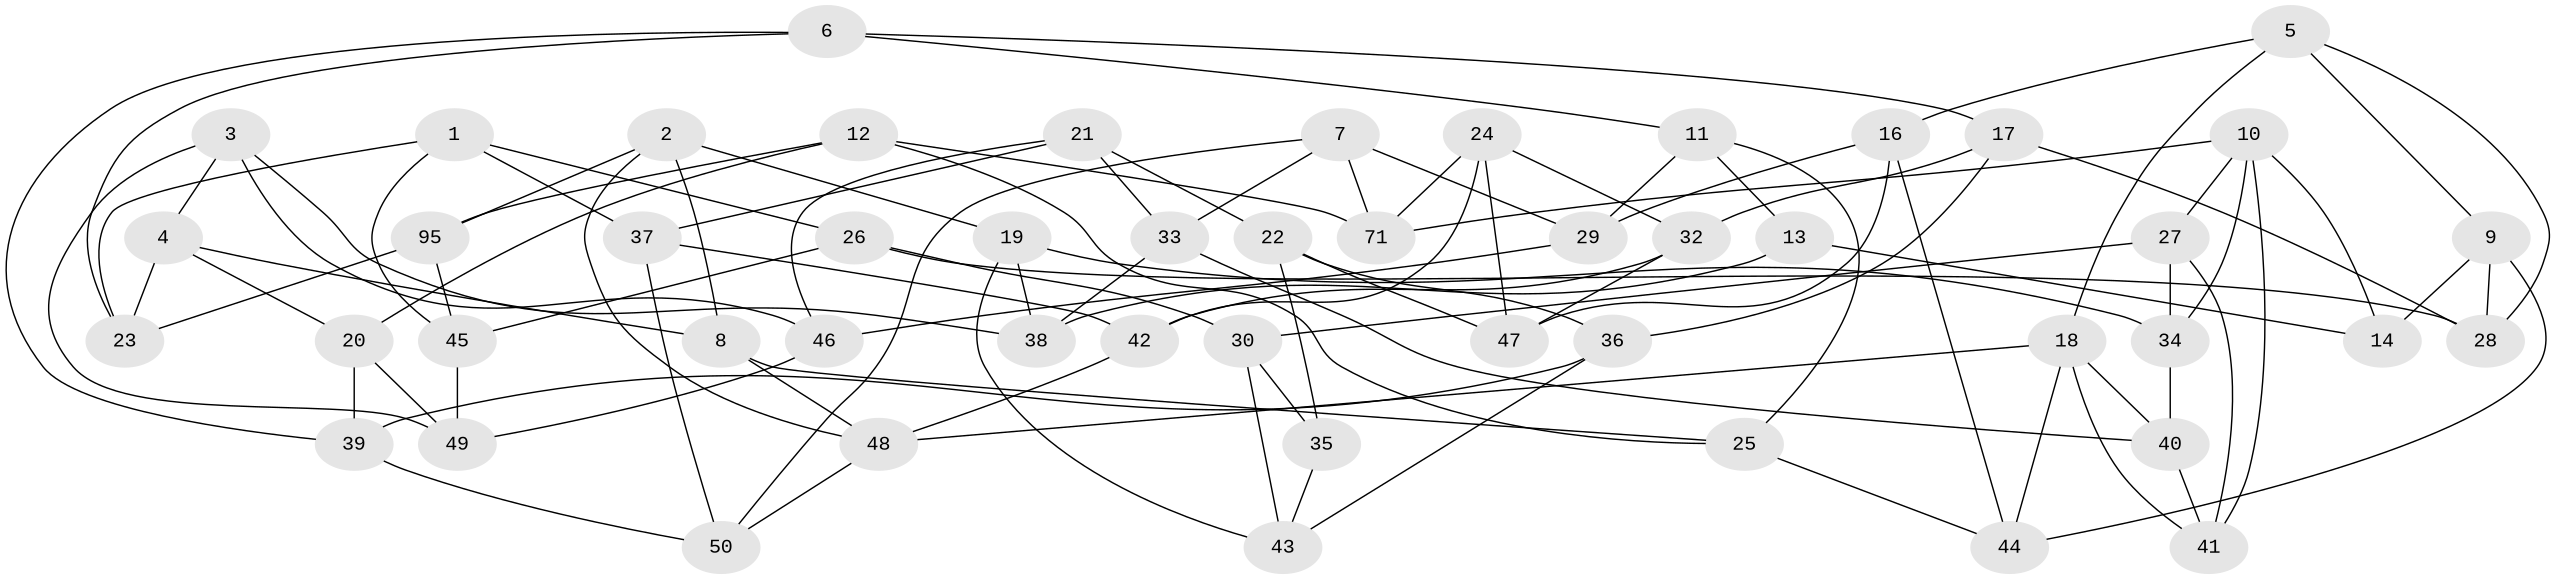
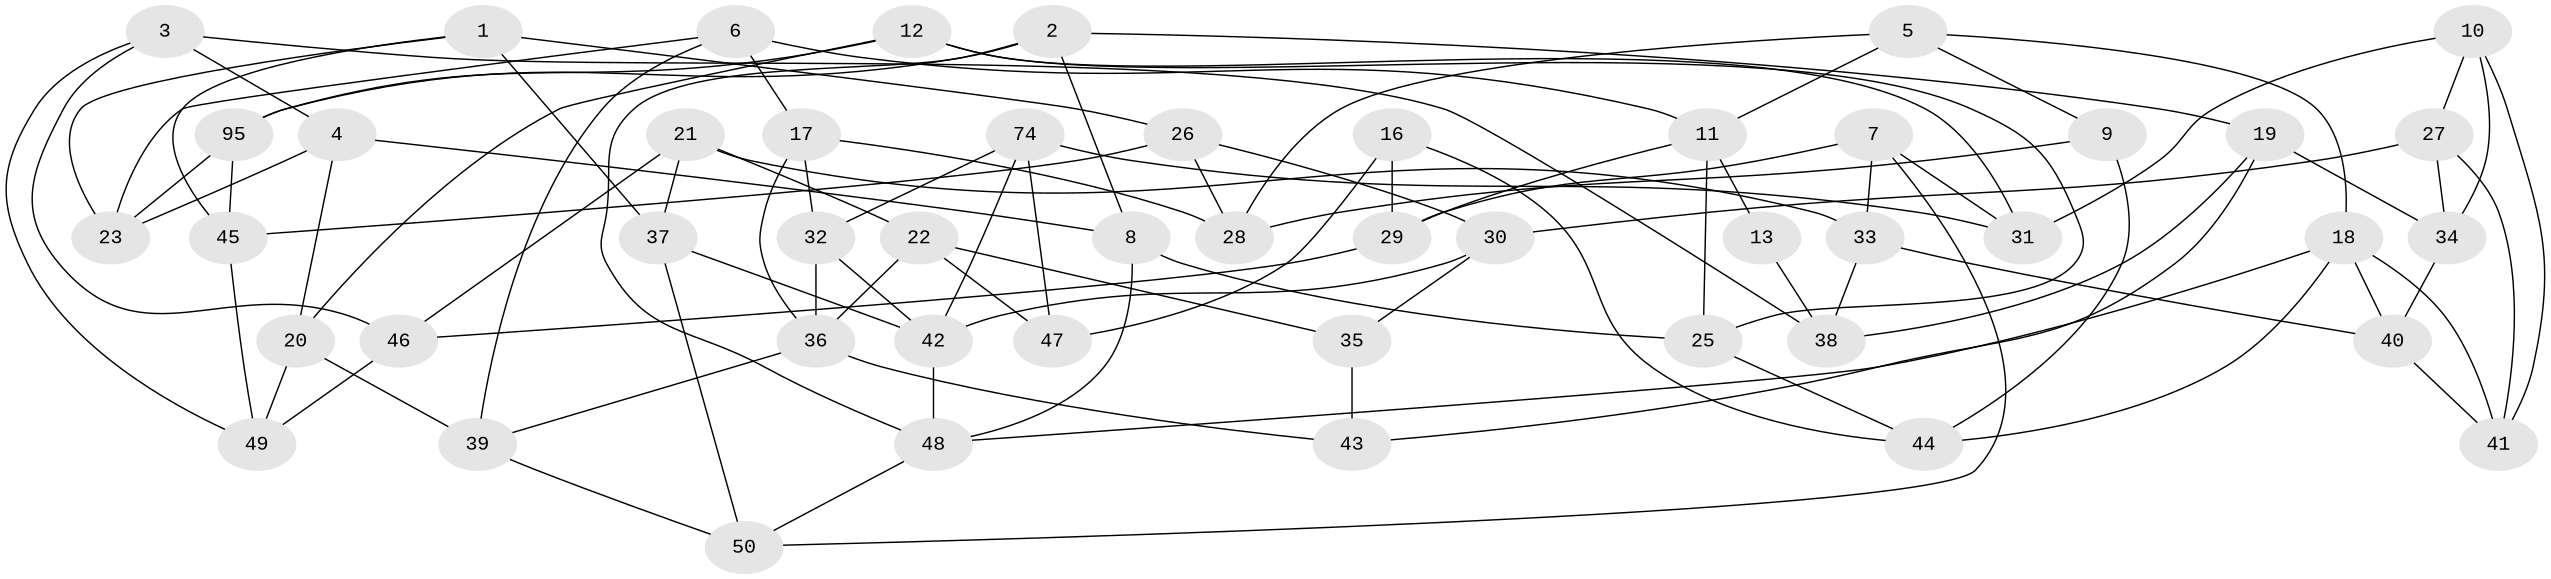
(2086, 73) -> (1804, 85)
(1482, 135) -> (1025, 135)
(1376, 238) -> (2023, 238)
(1601, 289) -> (816, 287)
(2382, 341) -> none
(1263, 444) -> (1204, 293)
